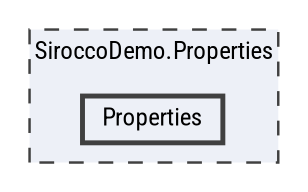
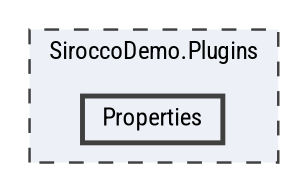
(154, 53) -> (154, 53)
